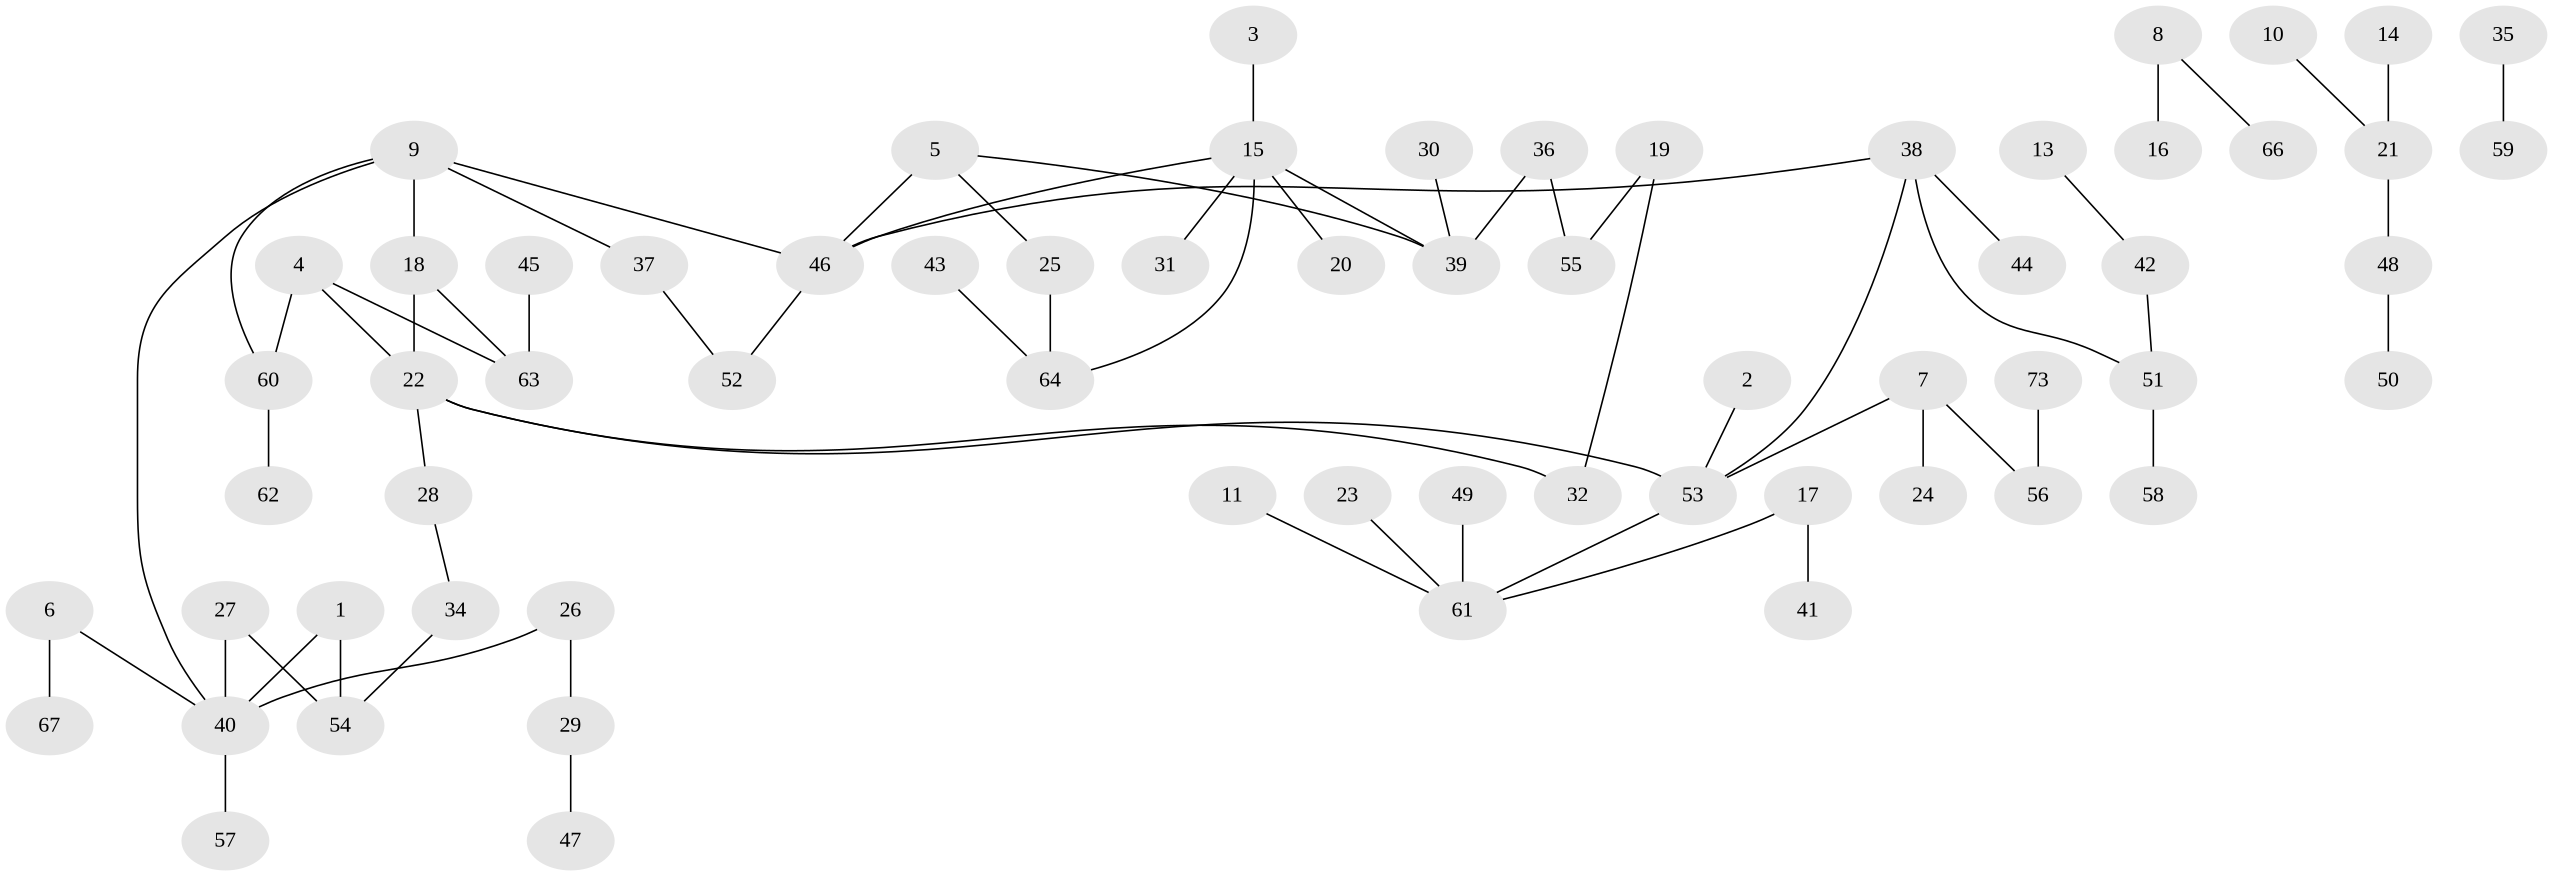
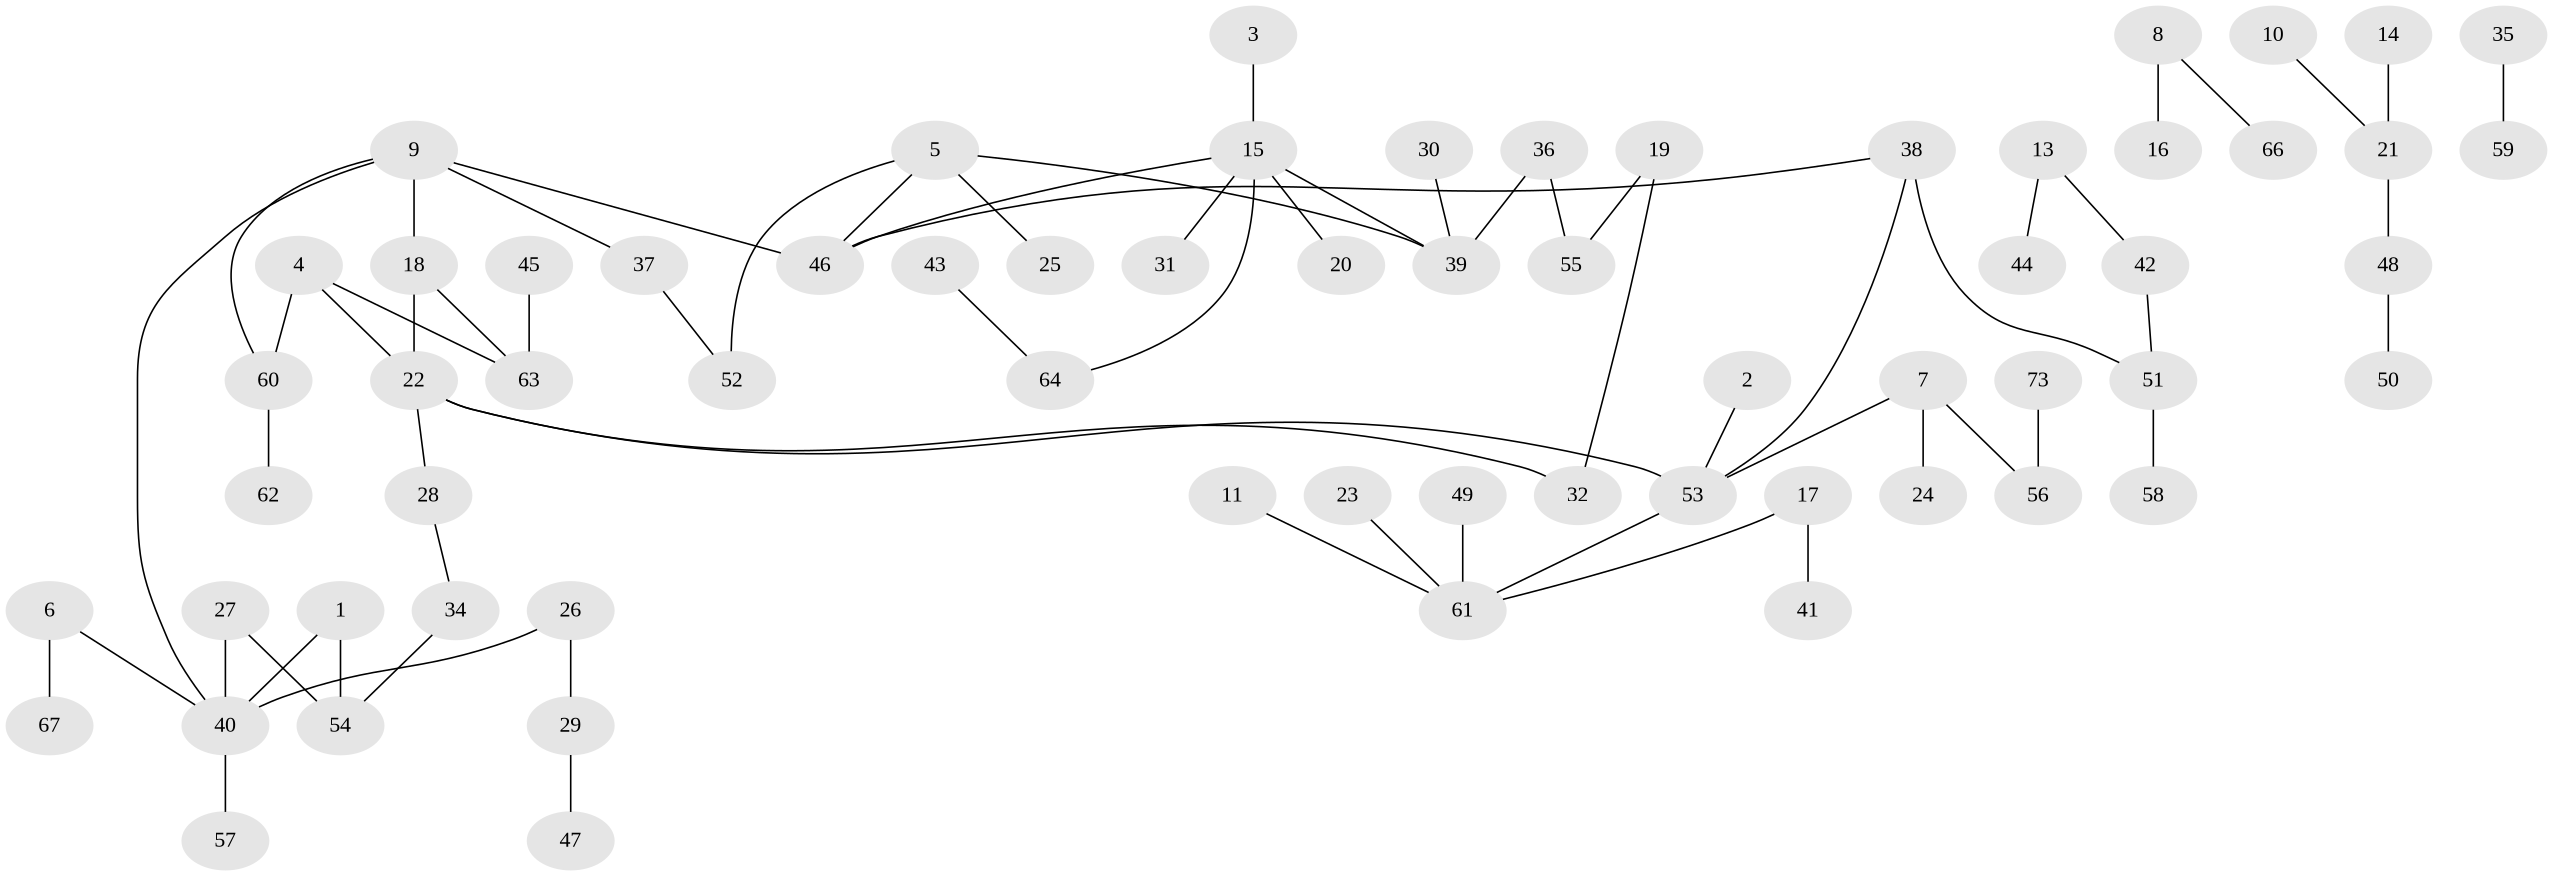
(1967, 208) -> (2033, 208)
(776, 323) -> (774, 224)
(1050, 323) -> none
